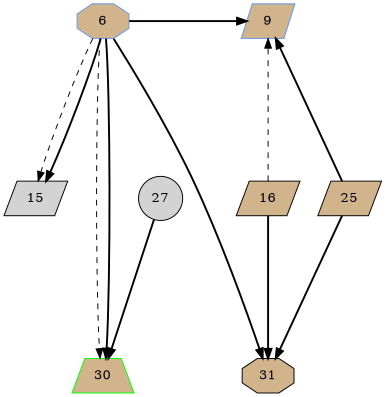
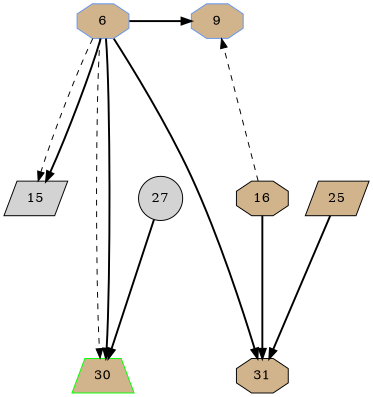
(268, 21) -> (217, 21)
(311, 114) -> none
(268, 198) -> (262, 198)
